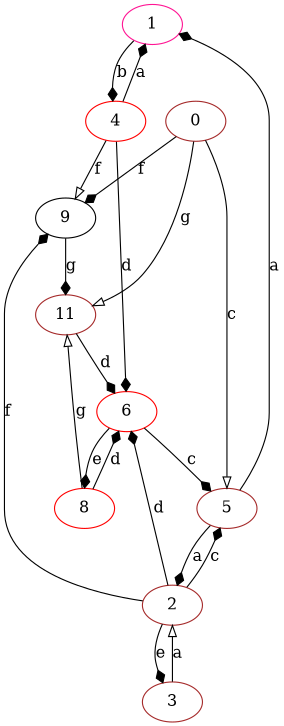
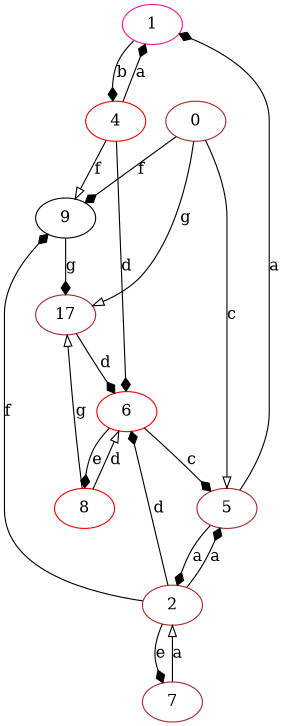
(66, 315) -> (66, 315)
(103, 466) -> (104, 465)
(215, 557) -> (215, 557)
(172, 702) -> (172, 702)
